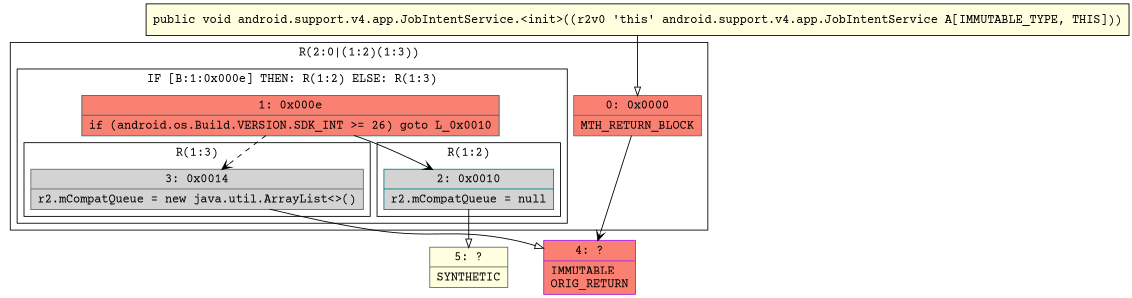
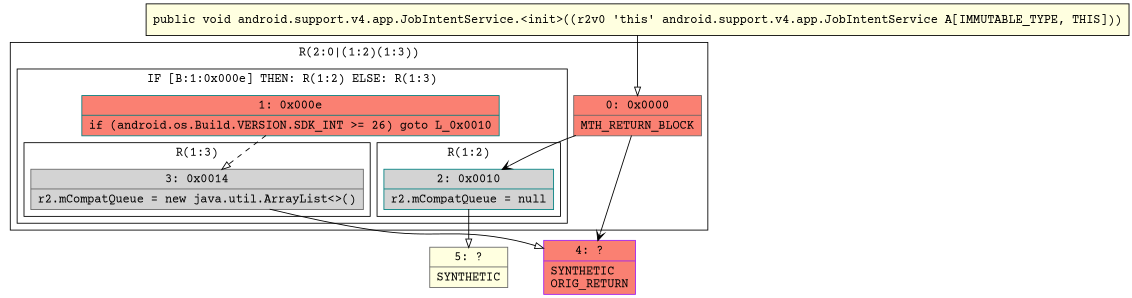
(390, 149) -> (542, 149)
(247, 150) -> (247, 150)
(583, 271) -> (583, 271)
